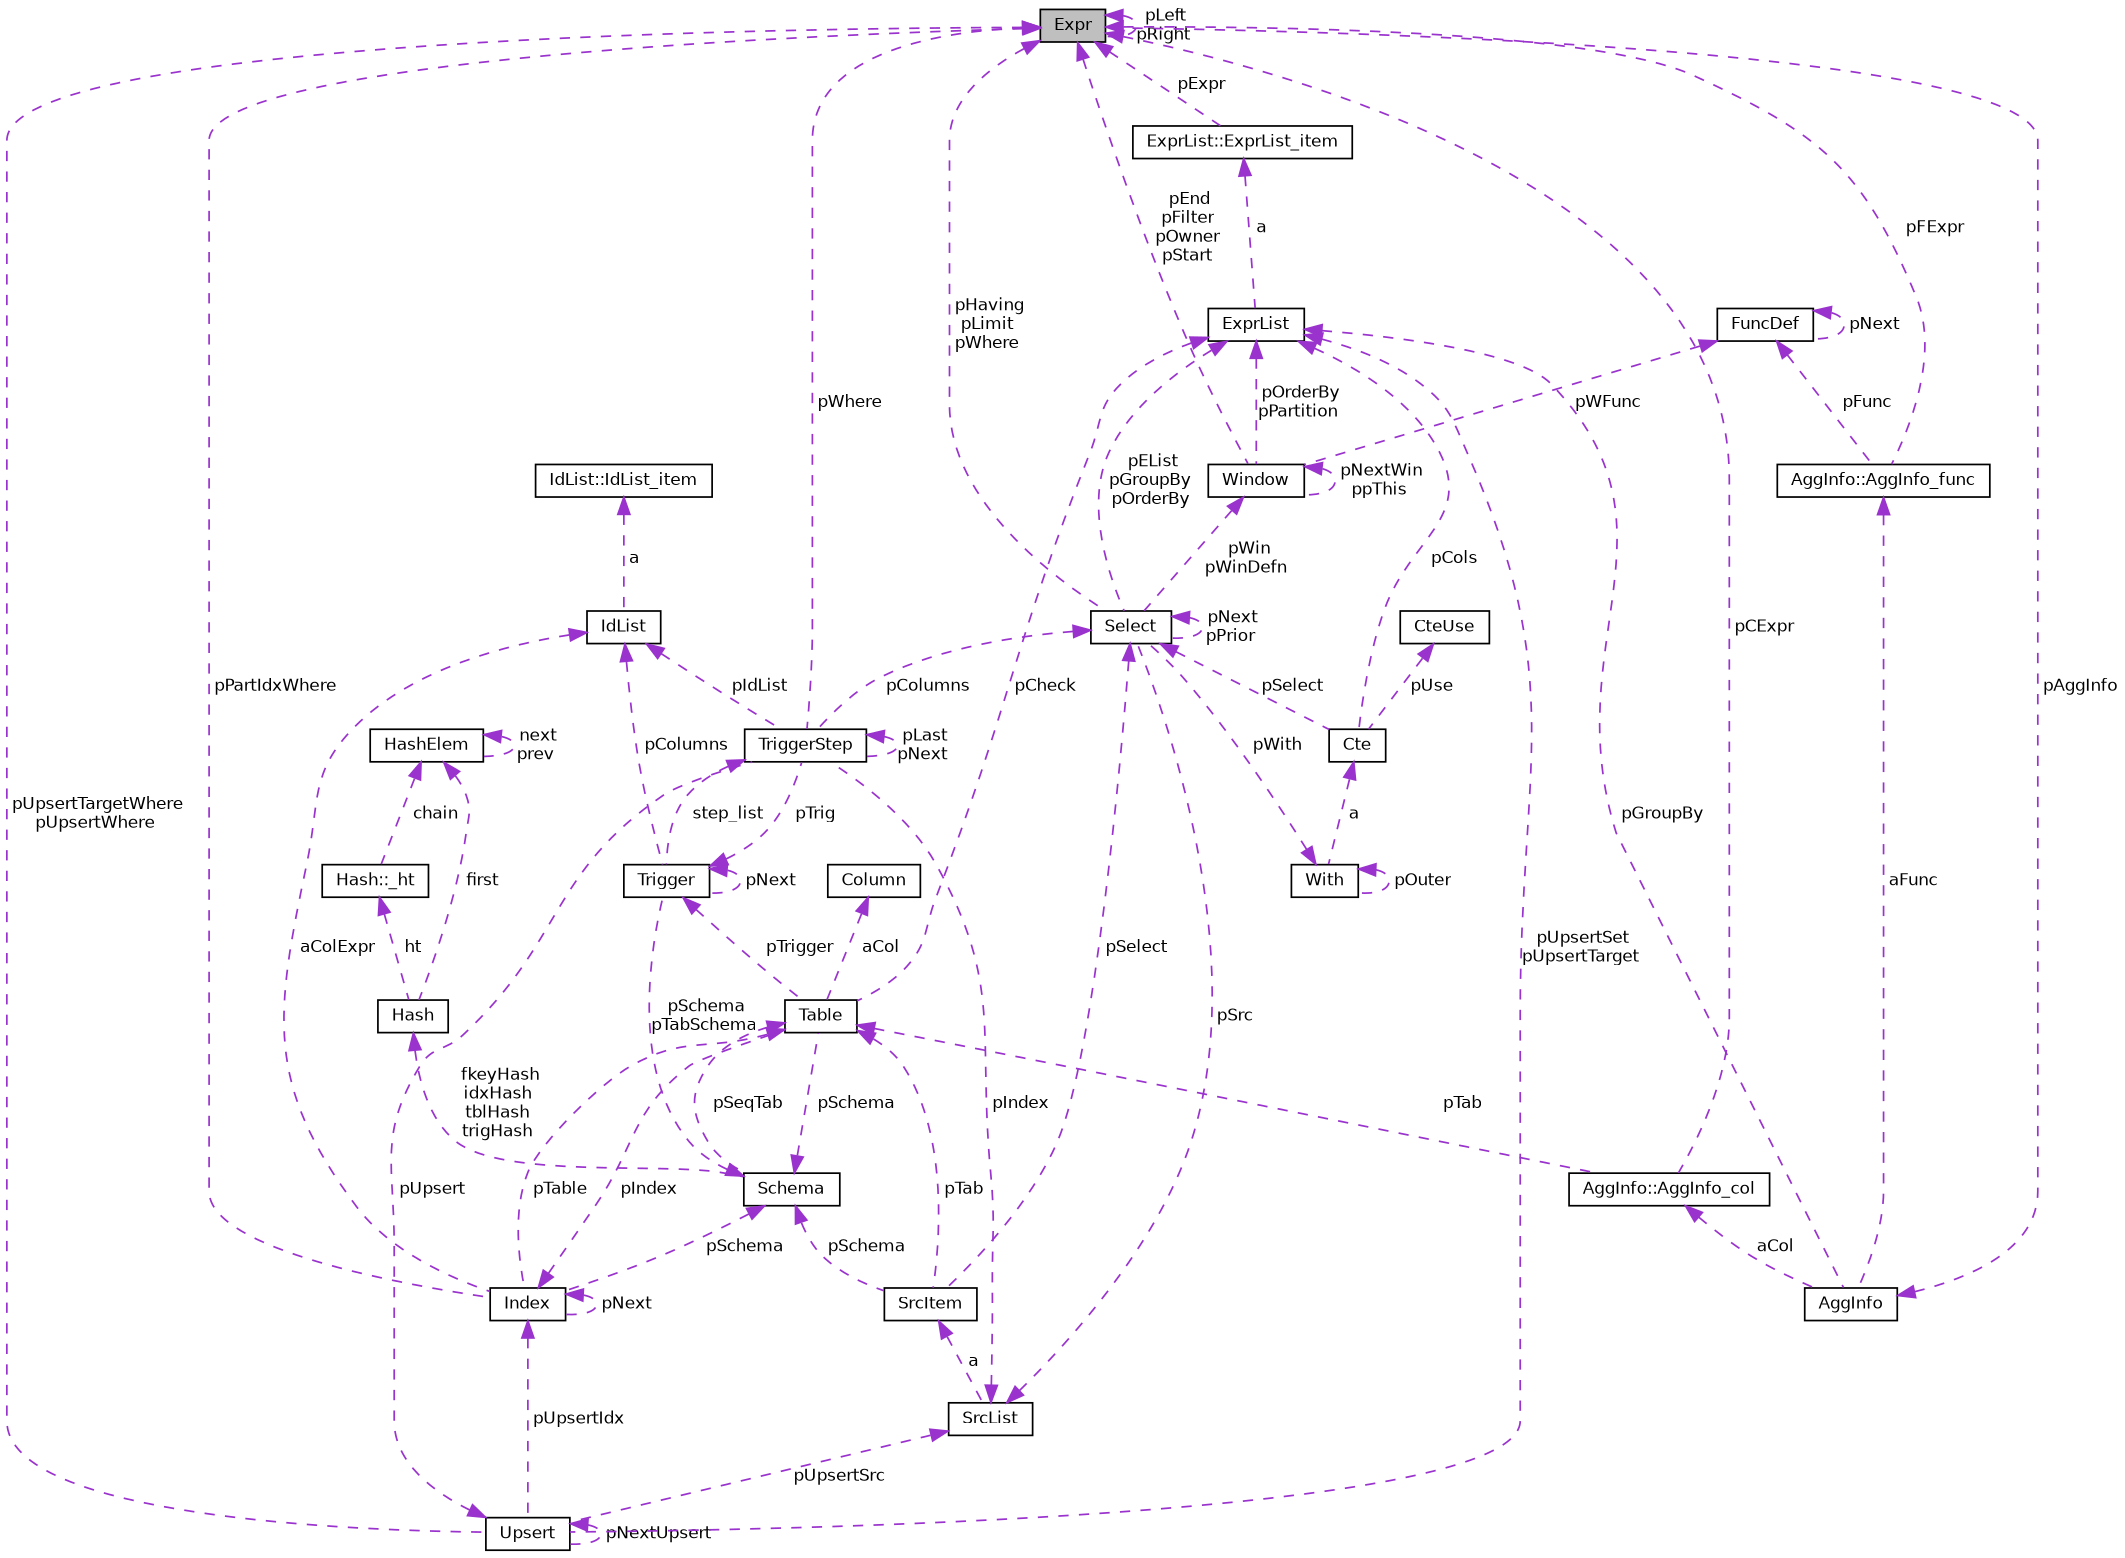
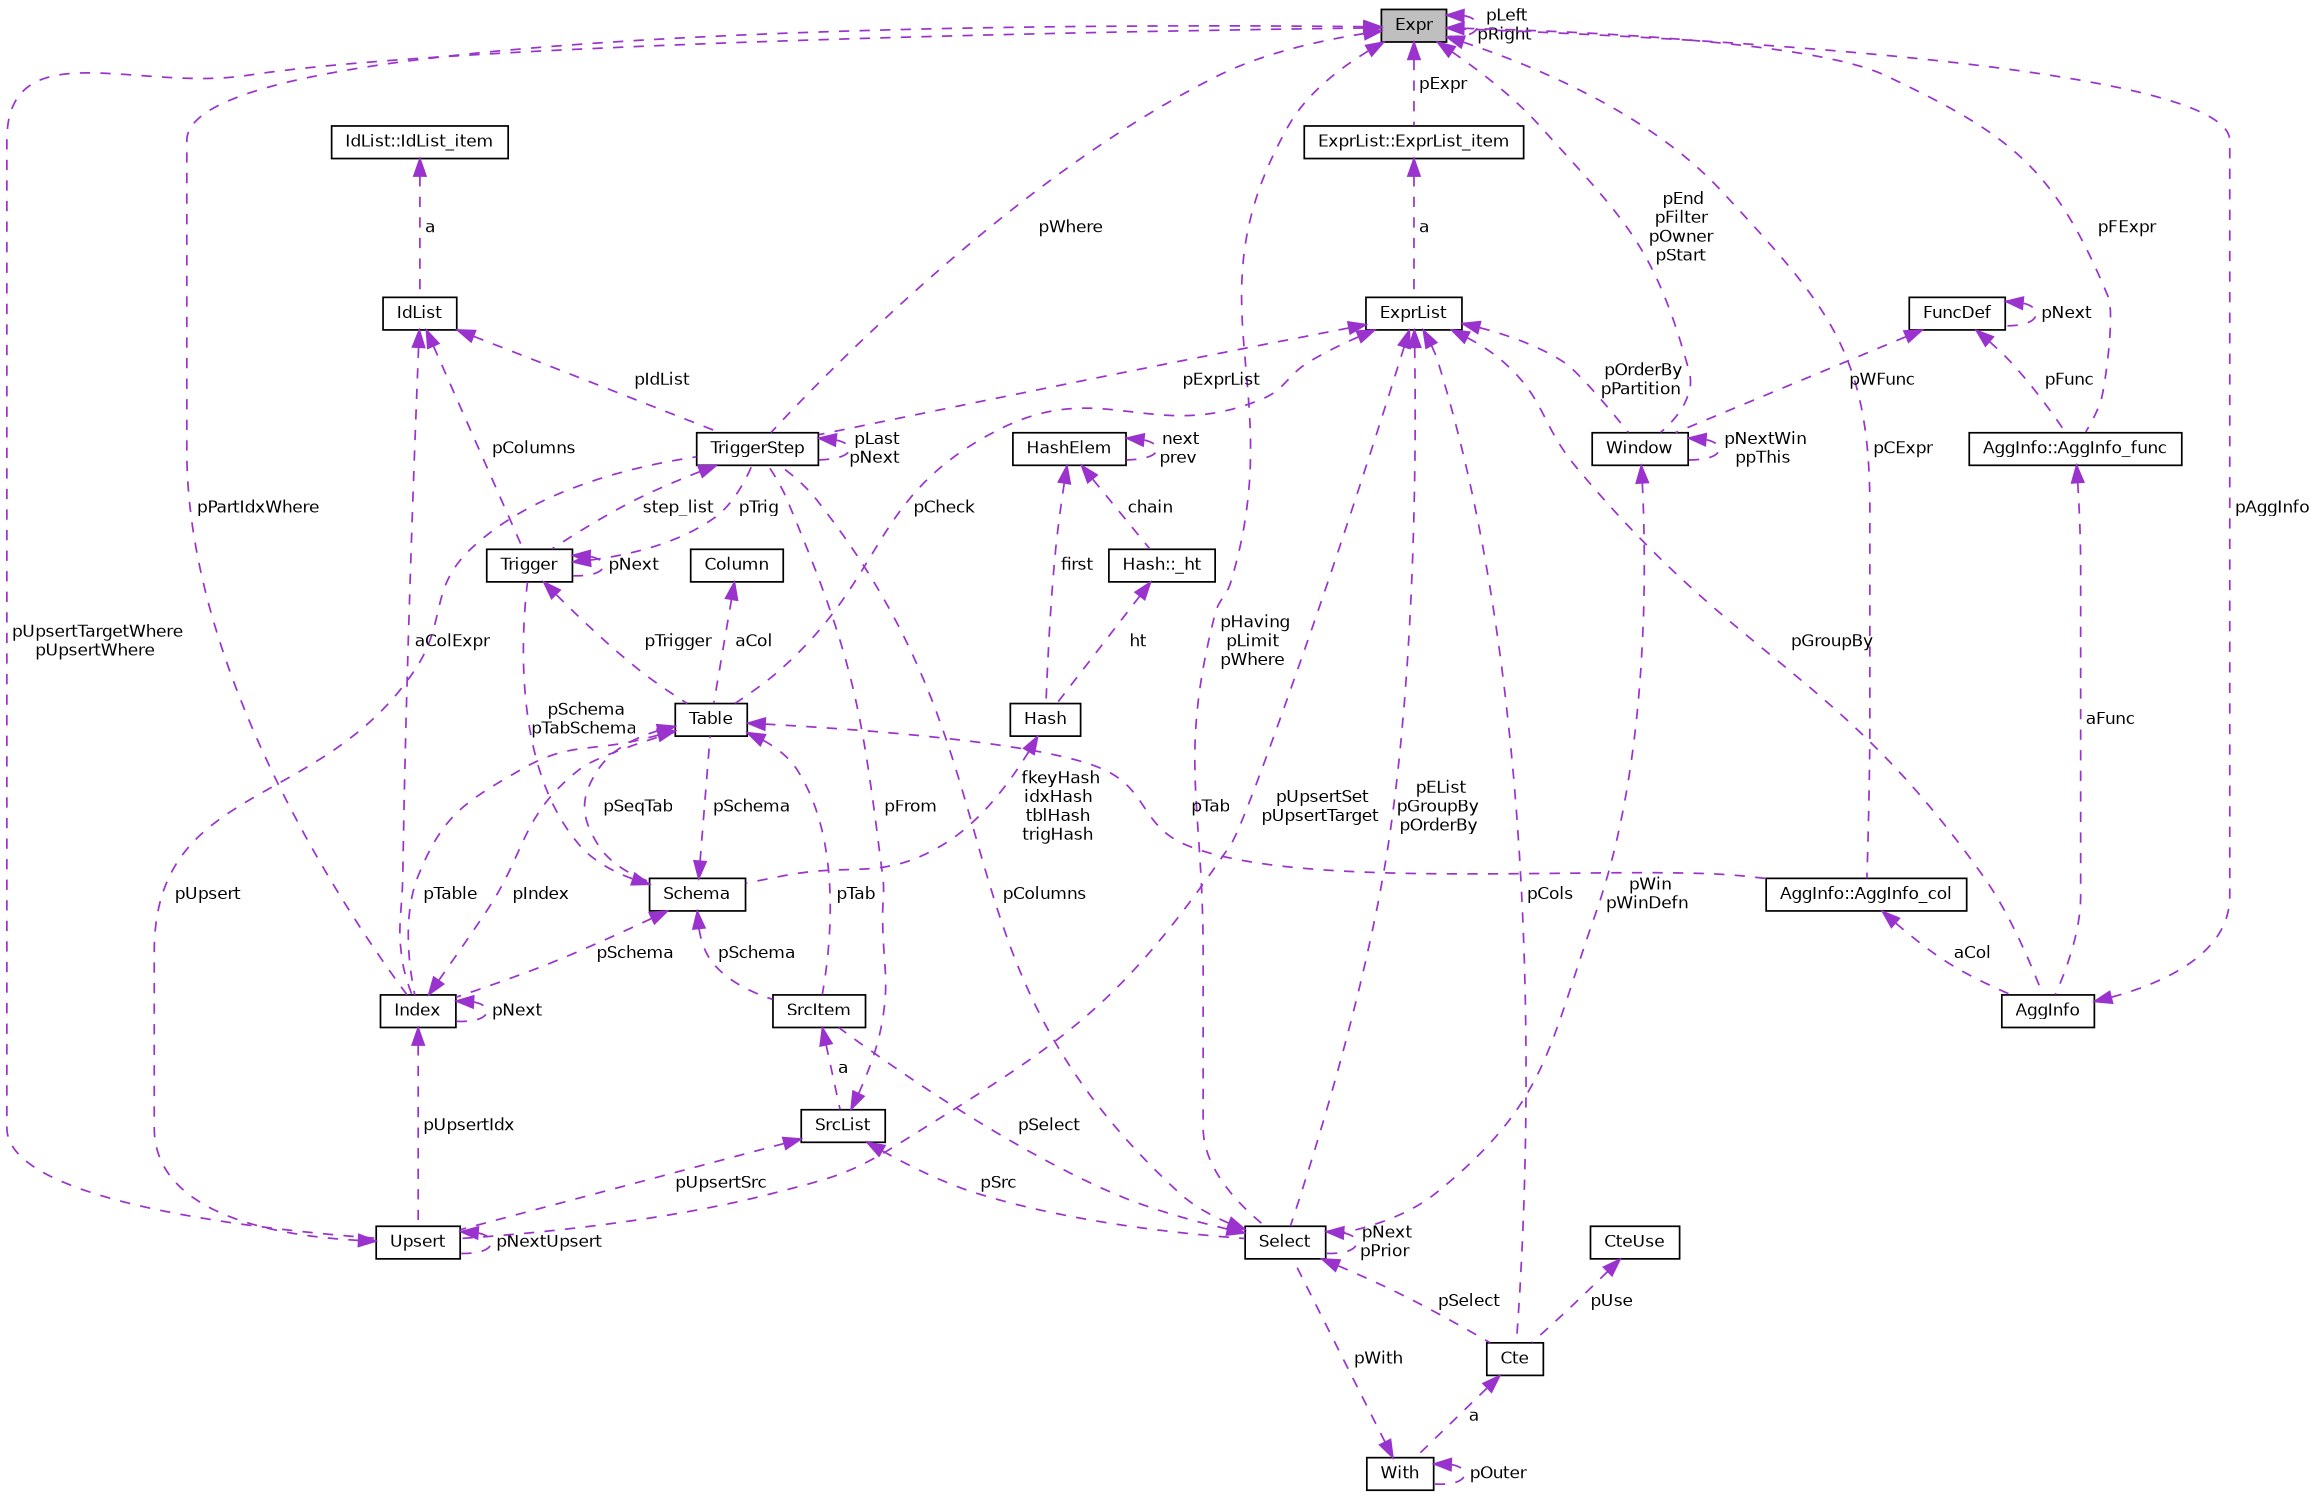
none -> (1084, 381)
(1019, 1104) -> (908, 807)
